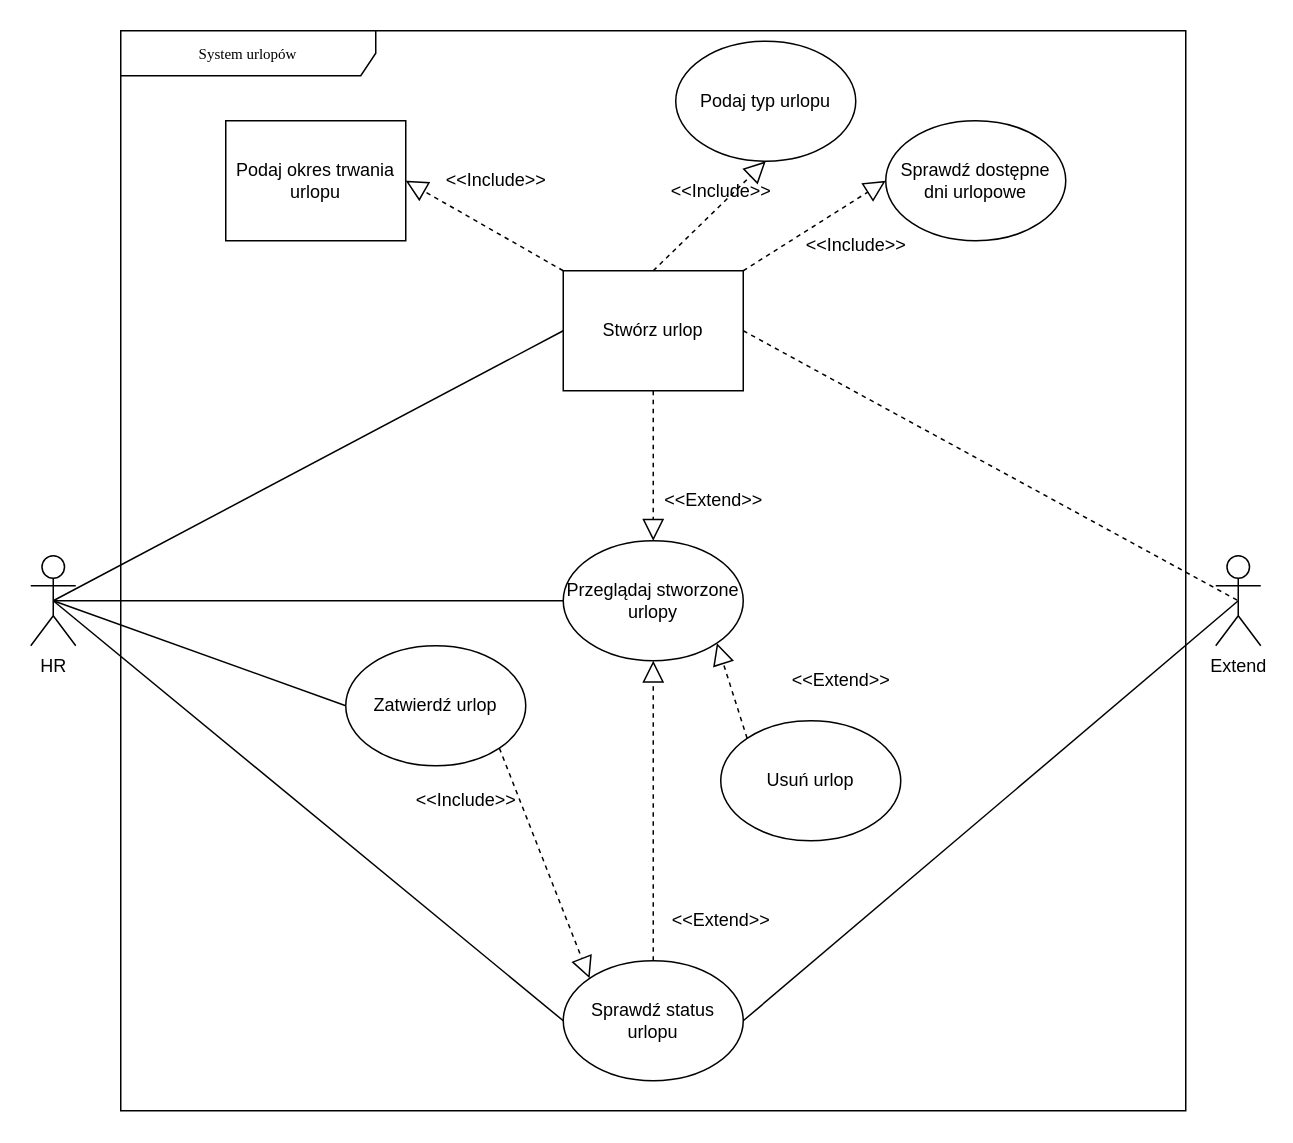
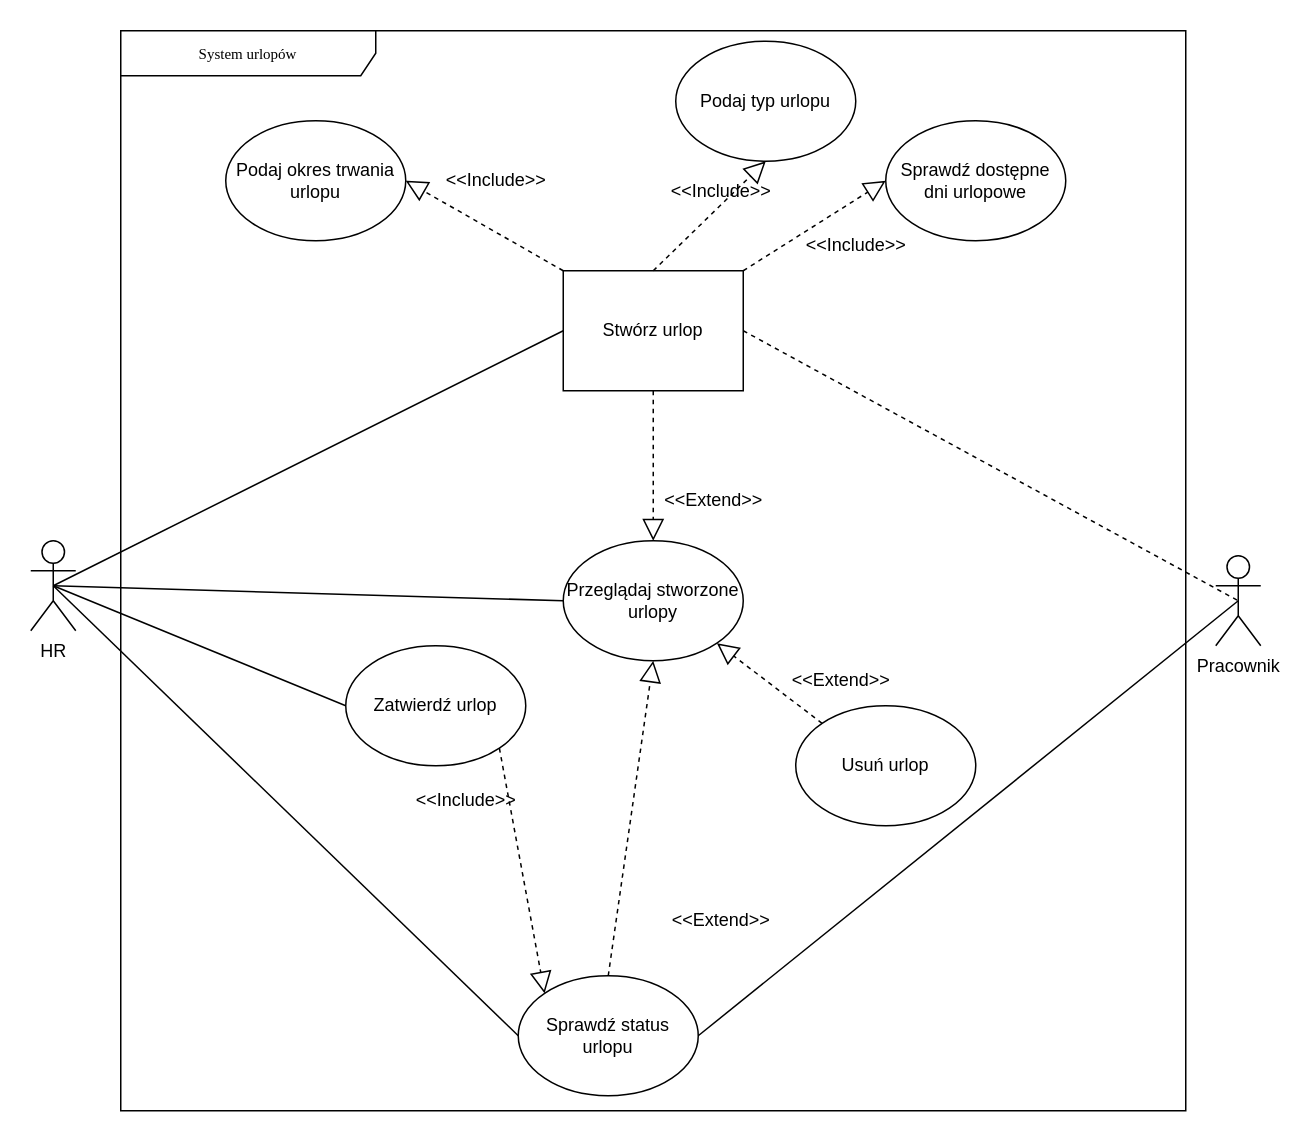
(316, 181) -> (316, 181)
(53, 601) -> (53, 586)
(1239, 667) -> (1239, 667)
(811, 781) -> (886, 766)
(653, 1021) -> (608, 1036)
